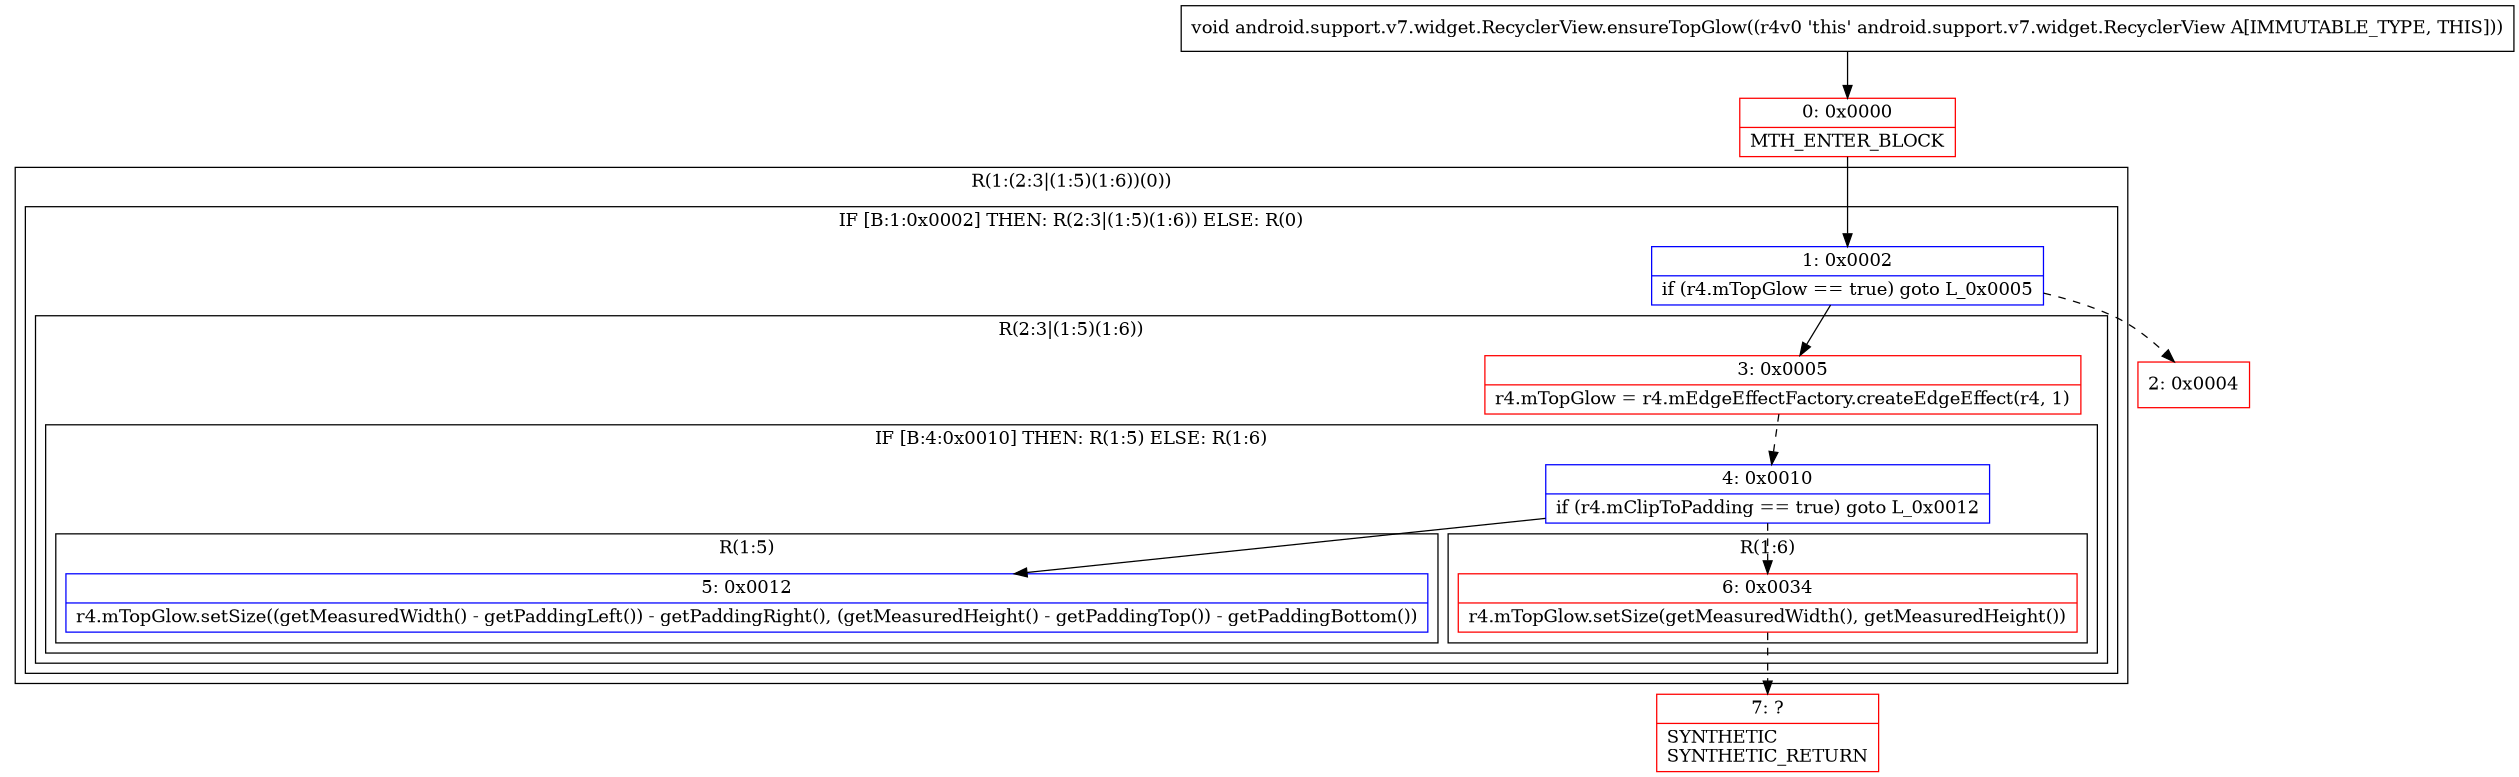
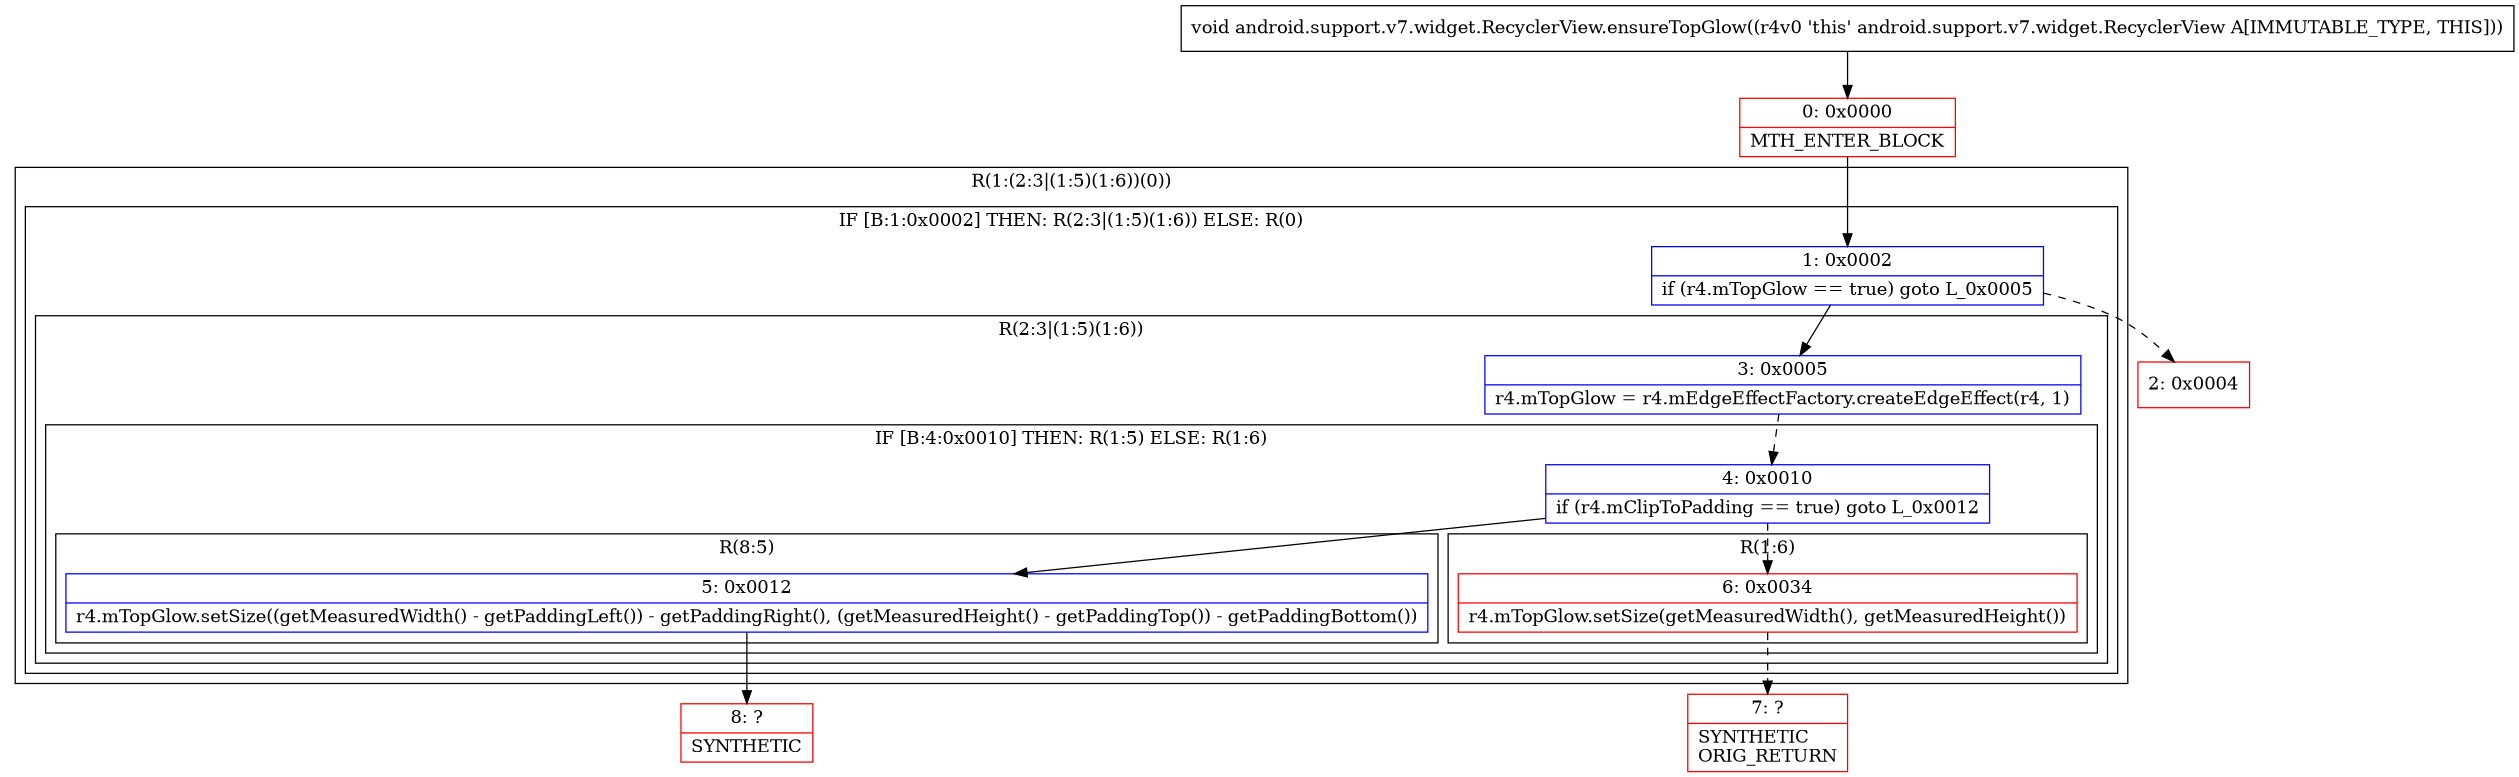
(1783, 385) -> (1783, 385)
(747, 548) -> (747, 548)
none -> (747, 733)
(1768, 756) -> (1768, 756)
